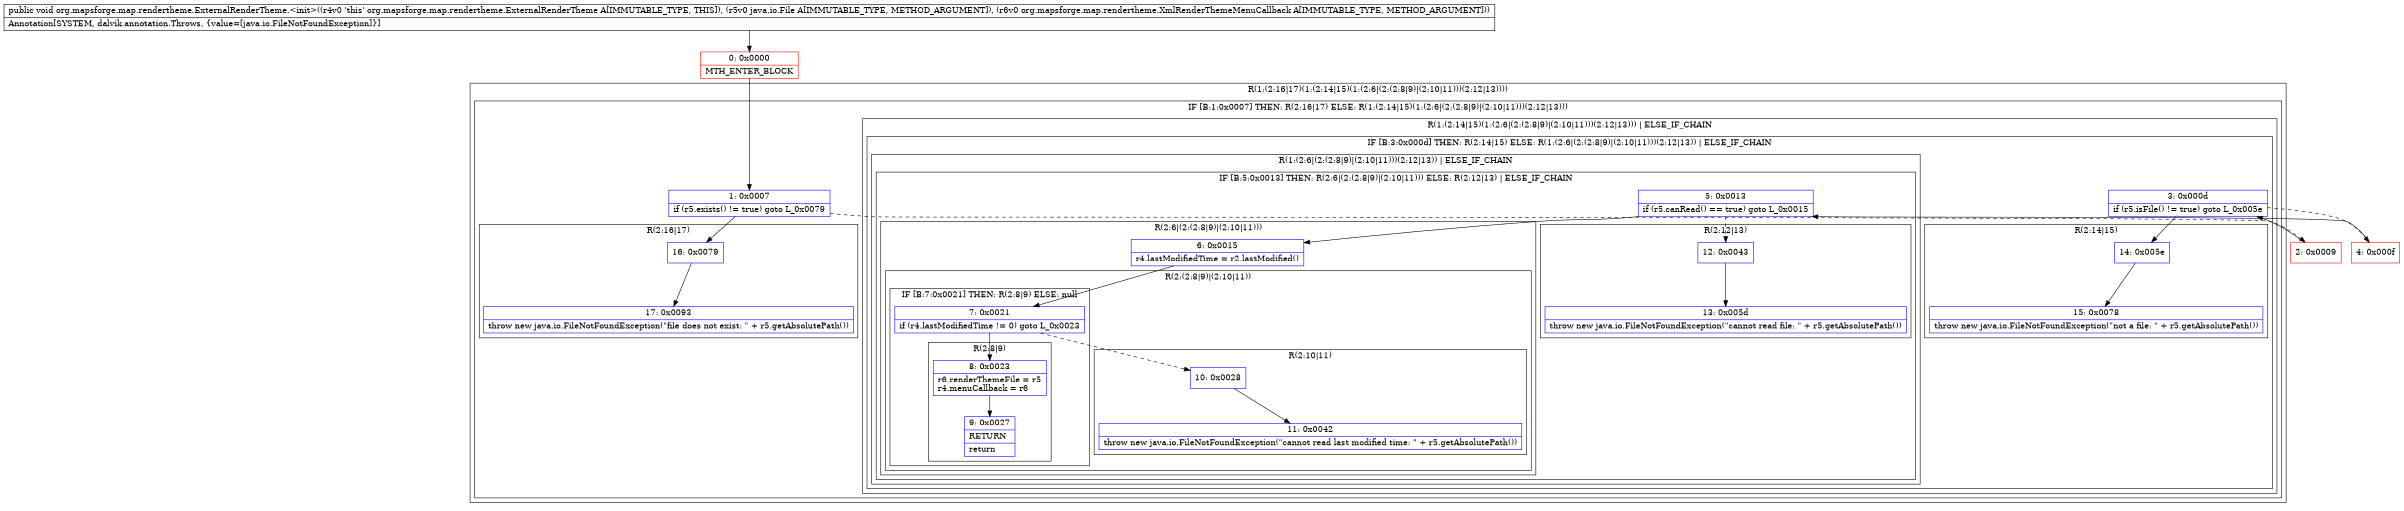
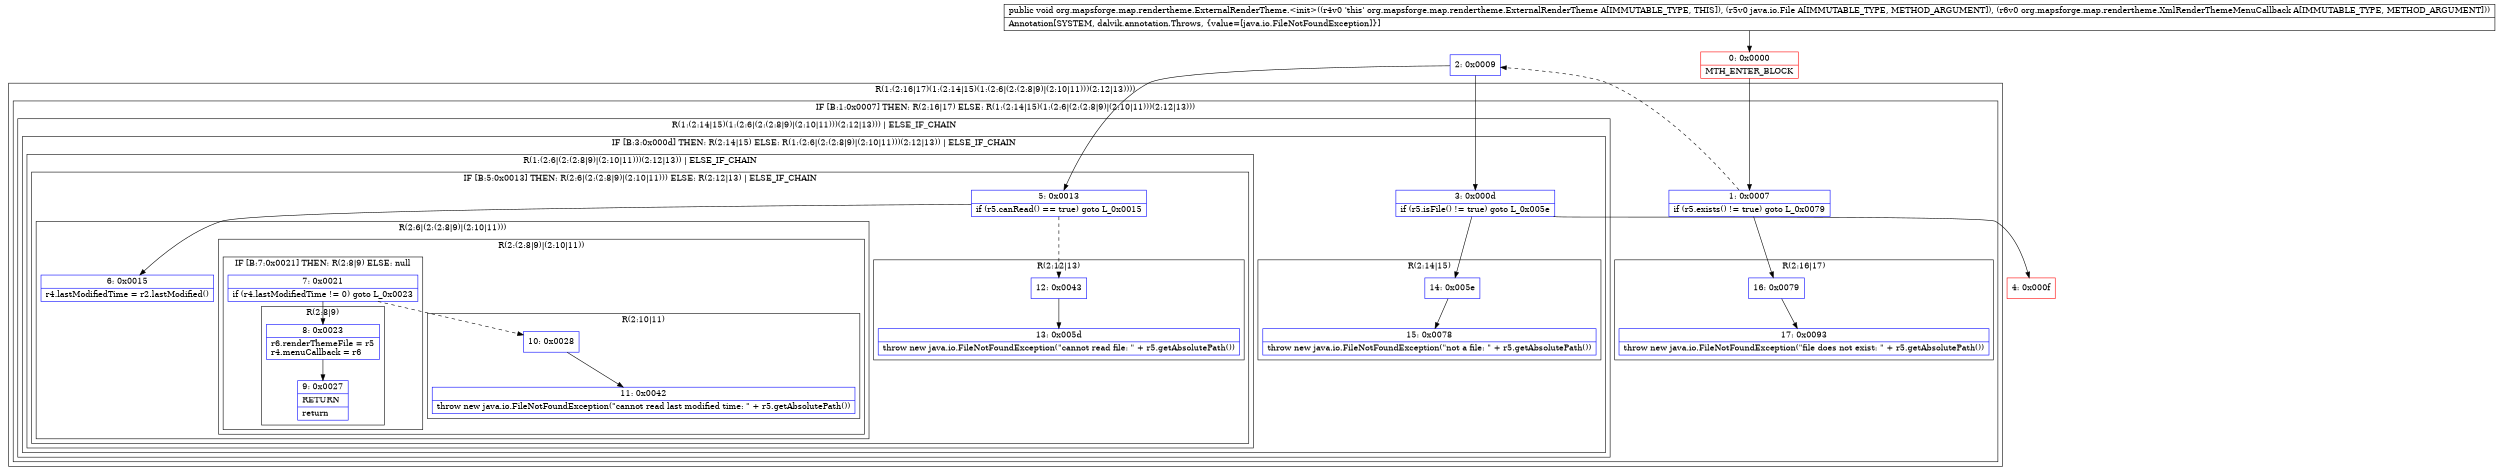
(2320, 214) -> (1805, 217)
(2098, 217) -> (1232, 72)
(2316, 253) -> (1475, 65)
(1106, 285) -> none
